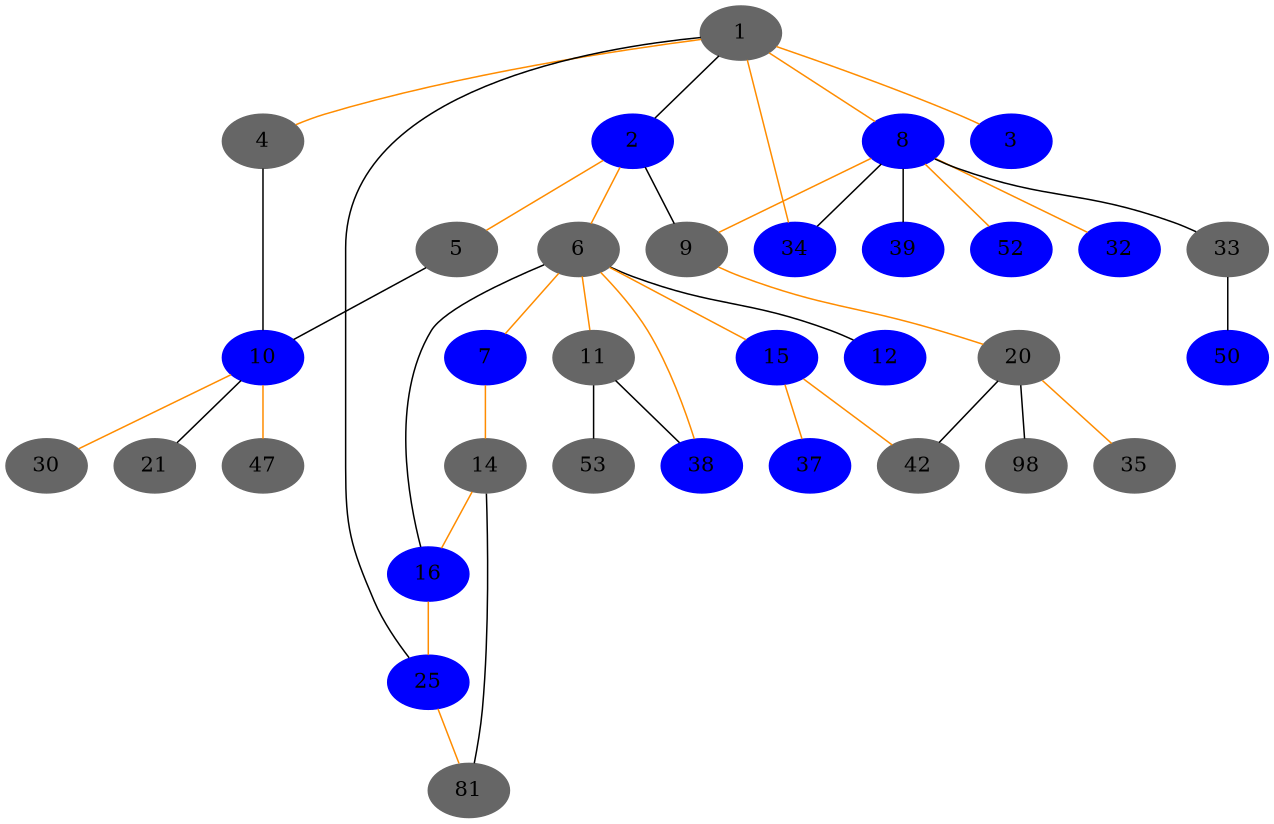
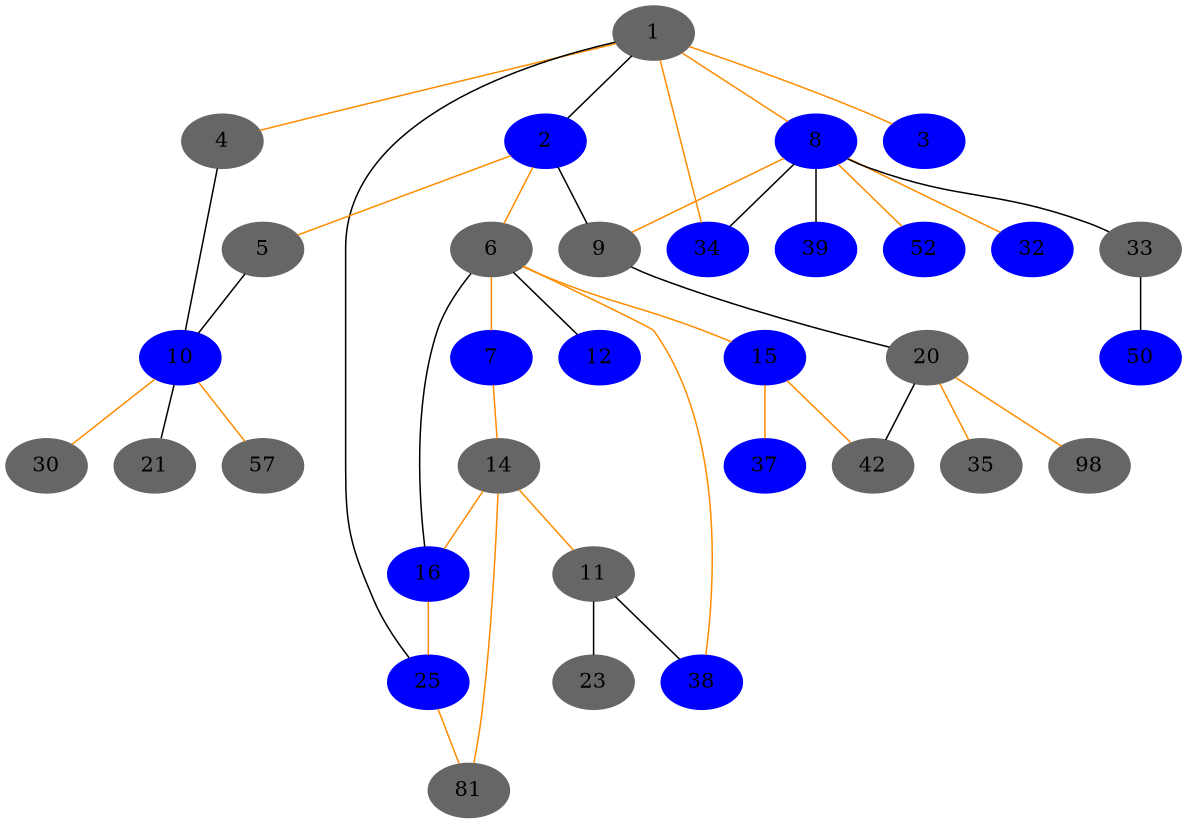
(586, 303) -> (546, 520)
(850, 308) -> (759, 312)
(1023, 412) -> (1009, 412)
(263, 466) -> (263, 466)
(594, 466) -> (594, 682)
(487, 629) -> (490, 629)
